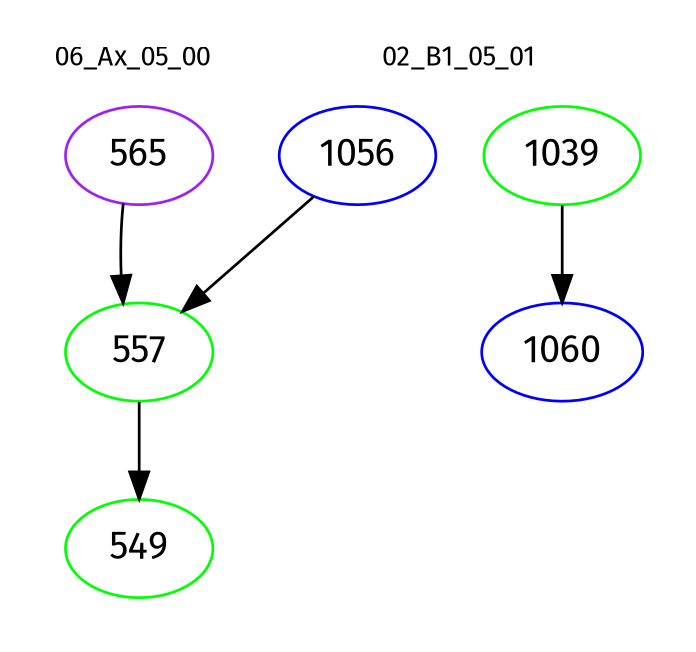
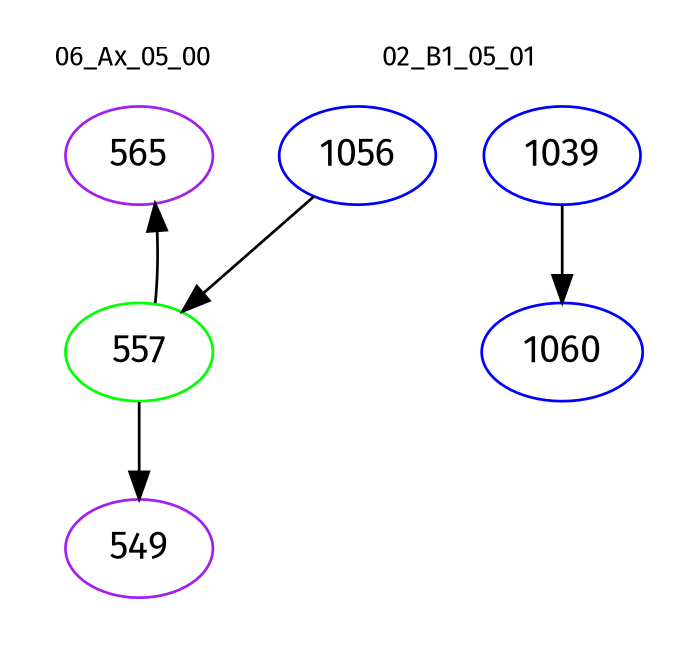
(562, 156) -> (562, 156)
(121, 240) -> (157, 267)
(139, 549) -> (139, 549)
